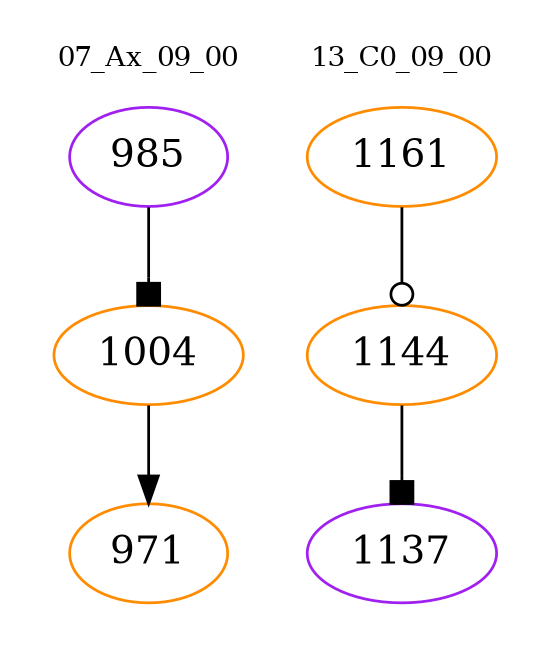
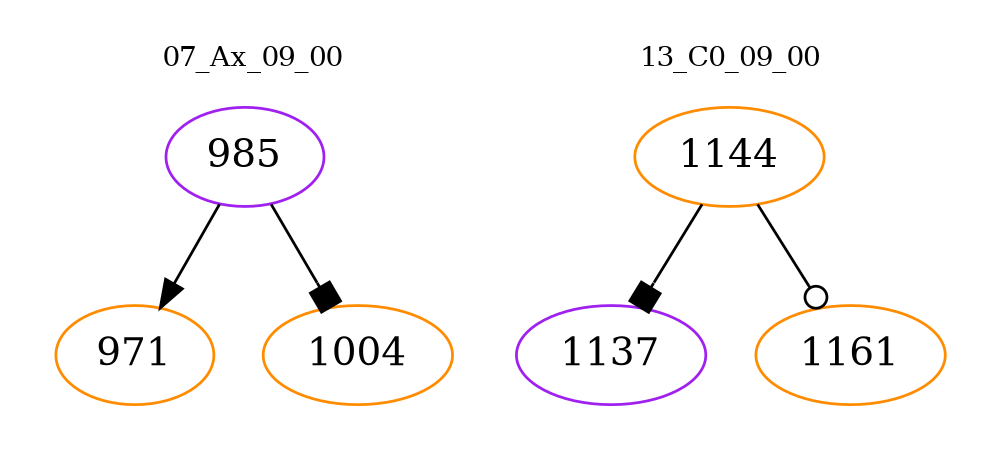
(402, 245) -> (784, 246)
(149, 441) -> (197, 244)
